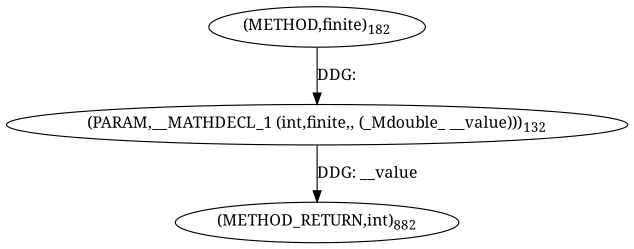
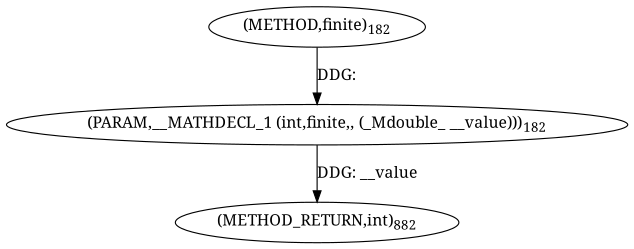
(535, 123) -> (535, 123)
